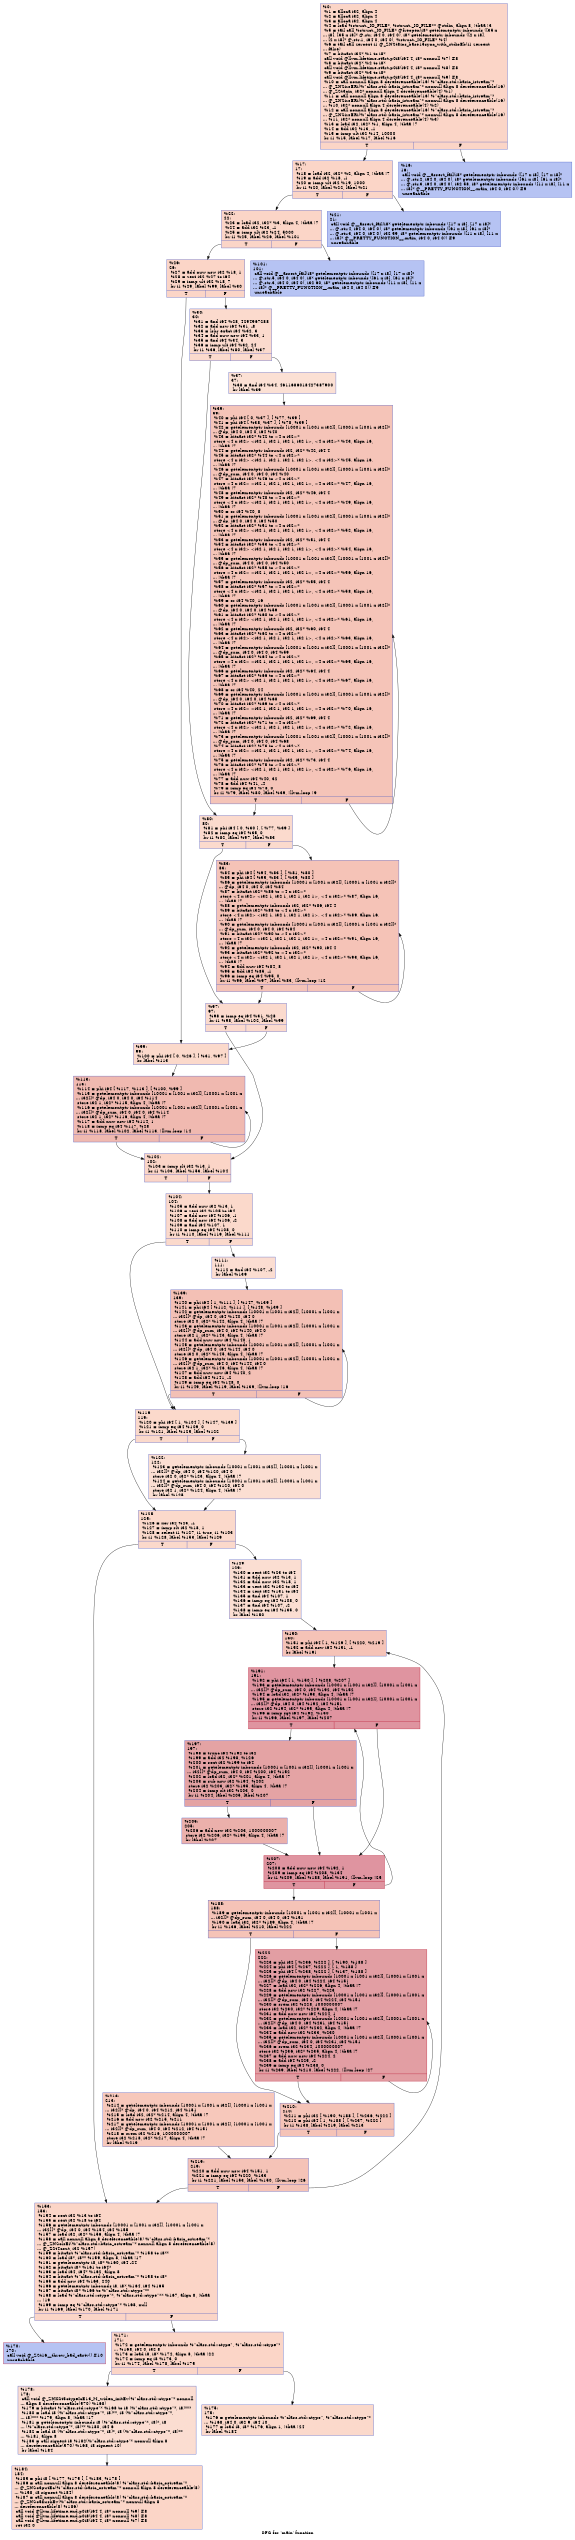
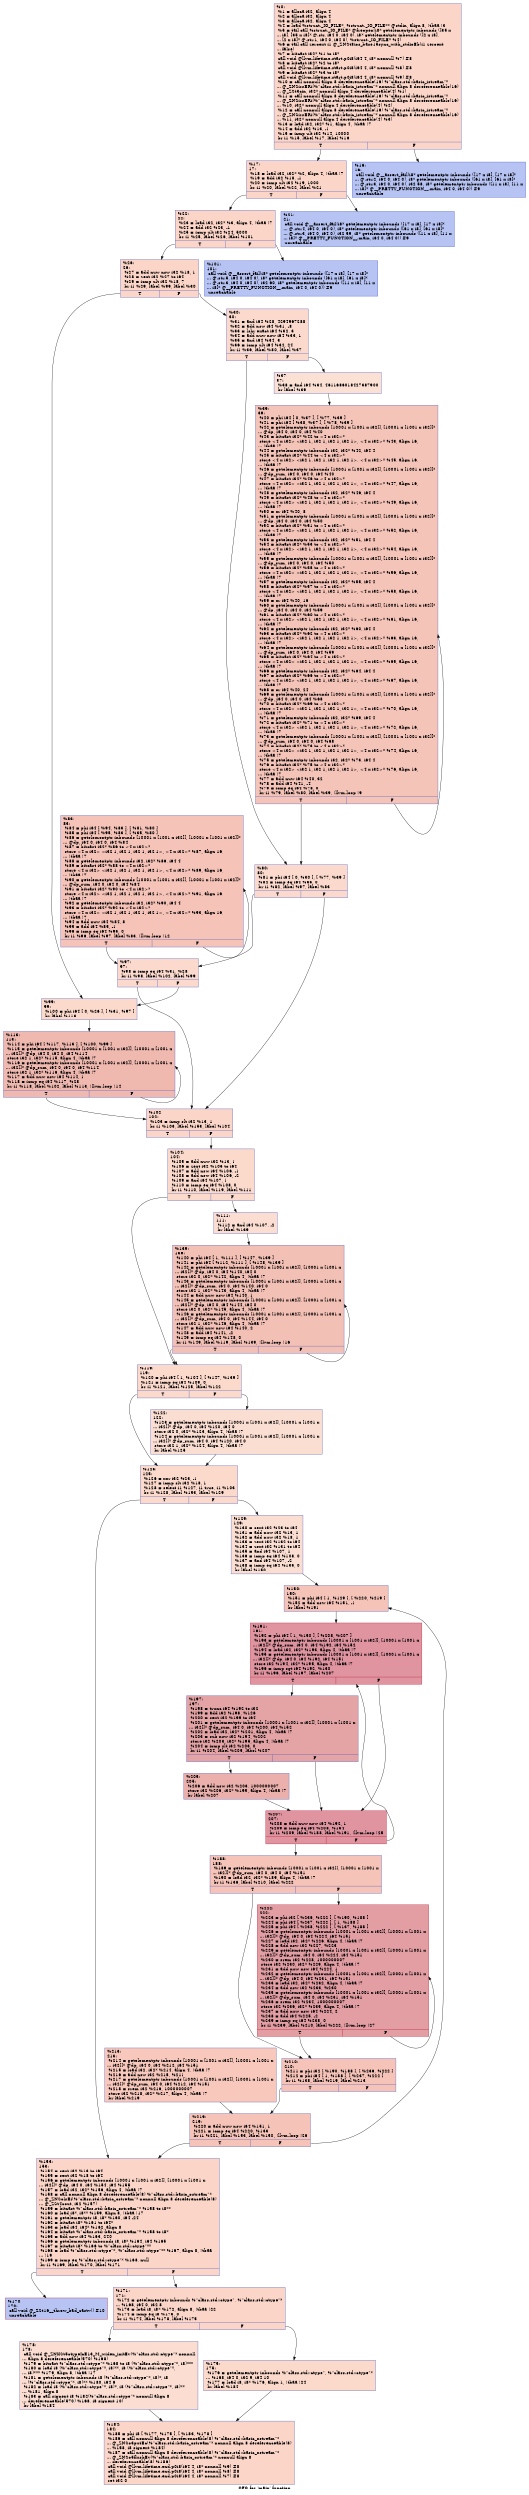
(304, 848) -> (286, 1013)
none -> (255, 2405)
